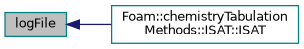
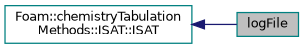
(95, 24) -> (221, 24)
